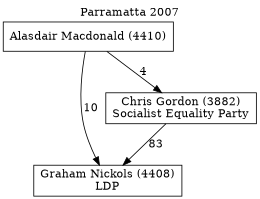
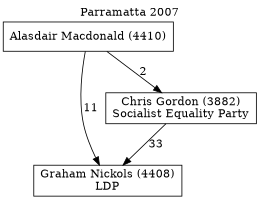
(144, 72) -> (144, 72)
(91, 108) -> (91, 108)
(156, 144) -> (156, 144)
